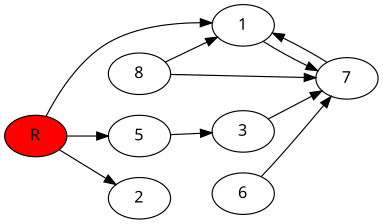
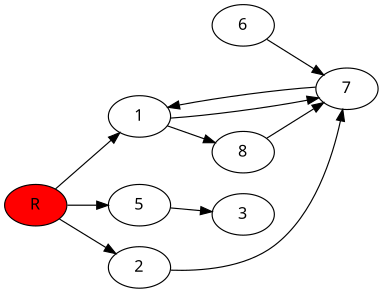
(186, 52) -> (186, 132)
(290, 108) -> (288, 234)
